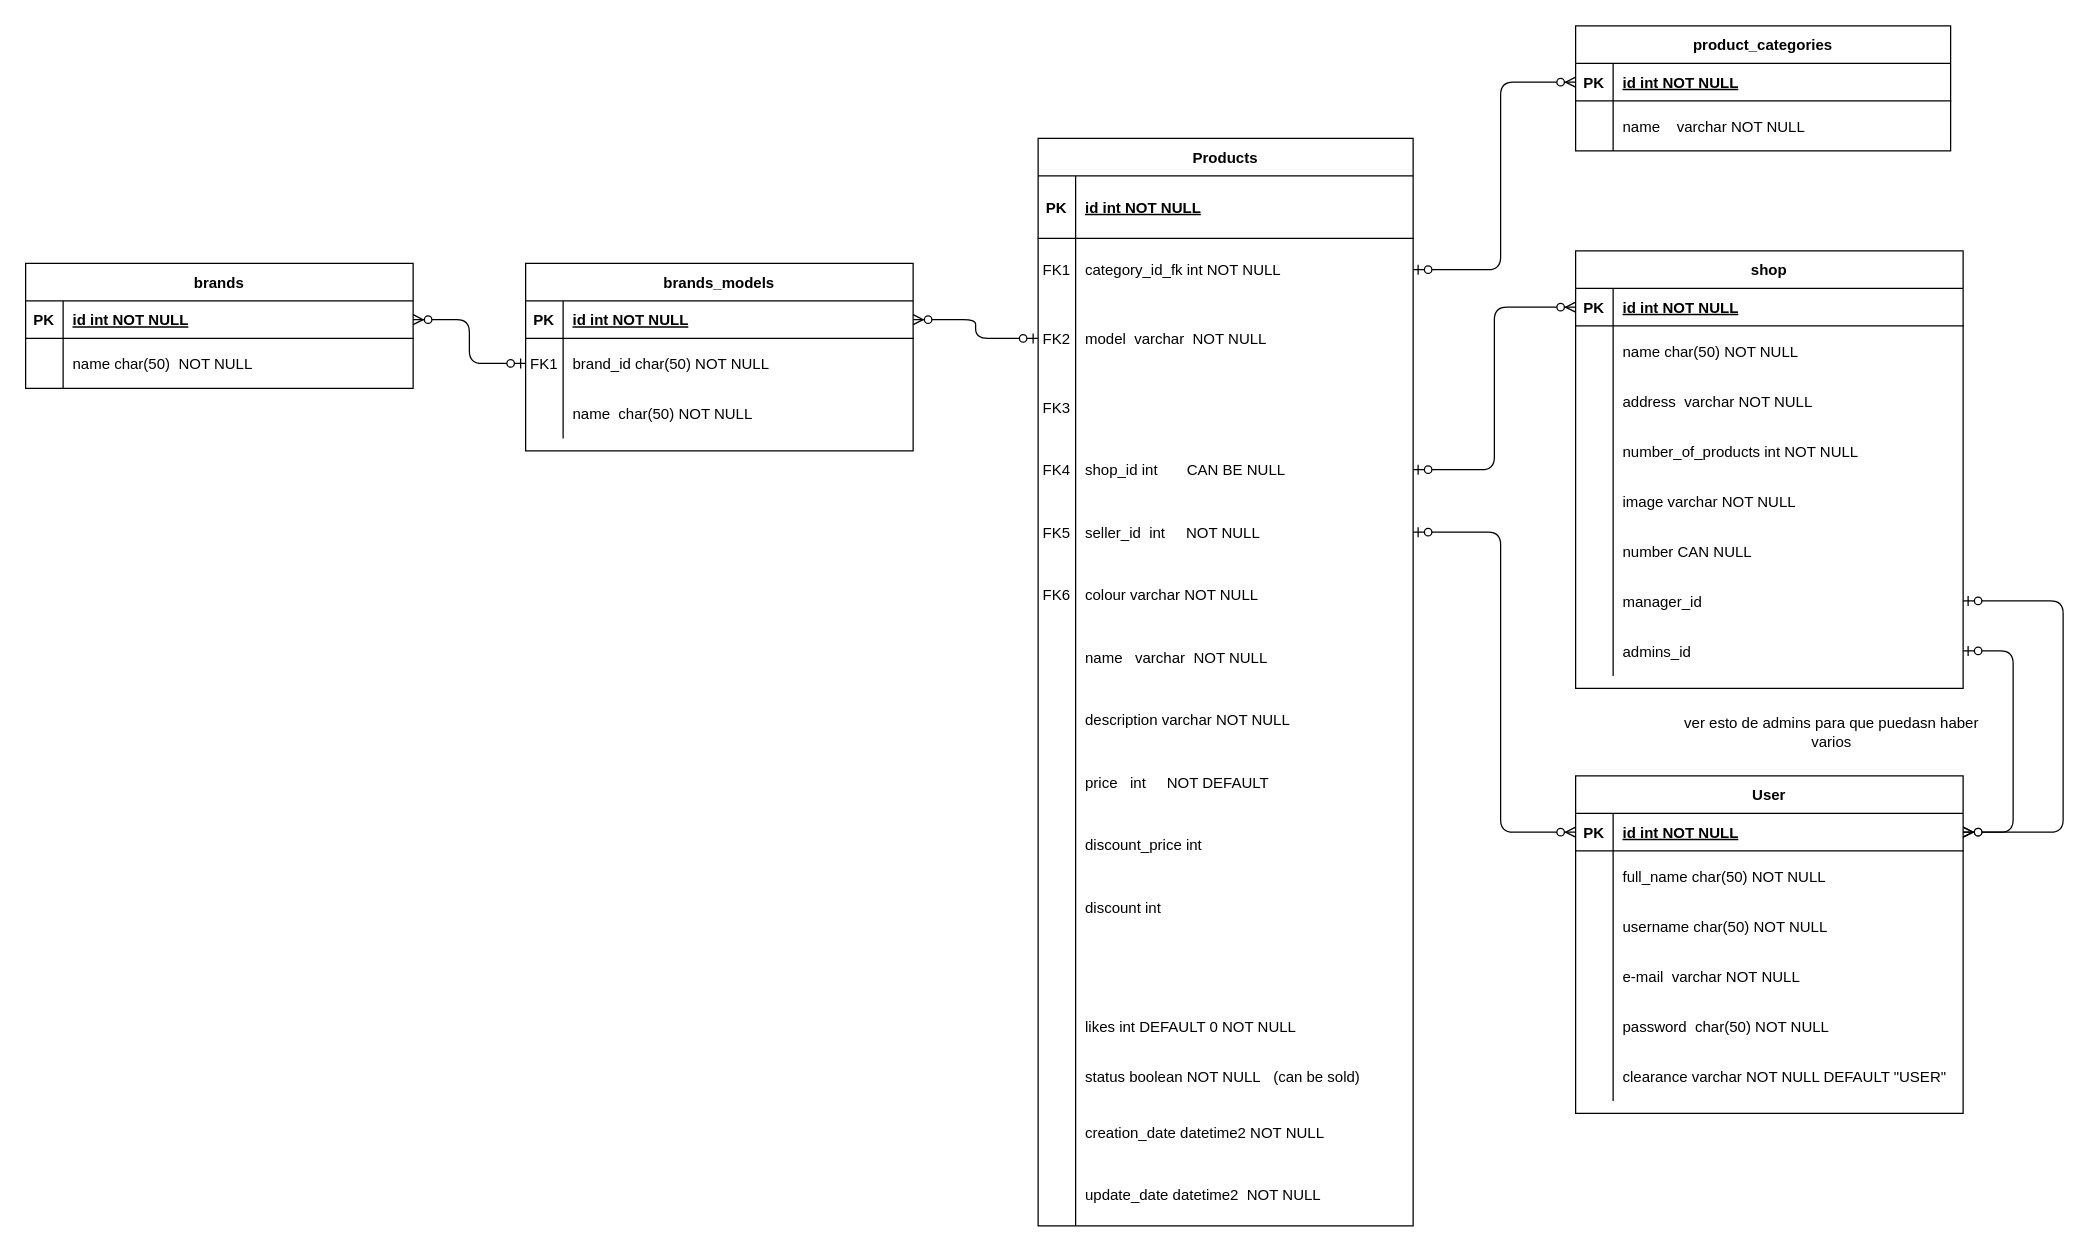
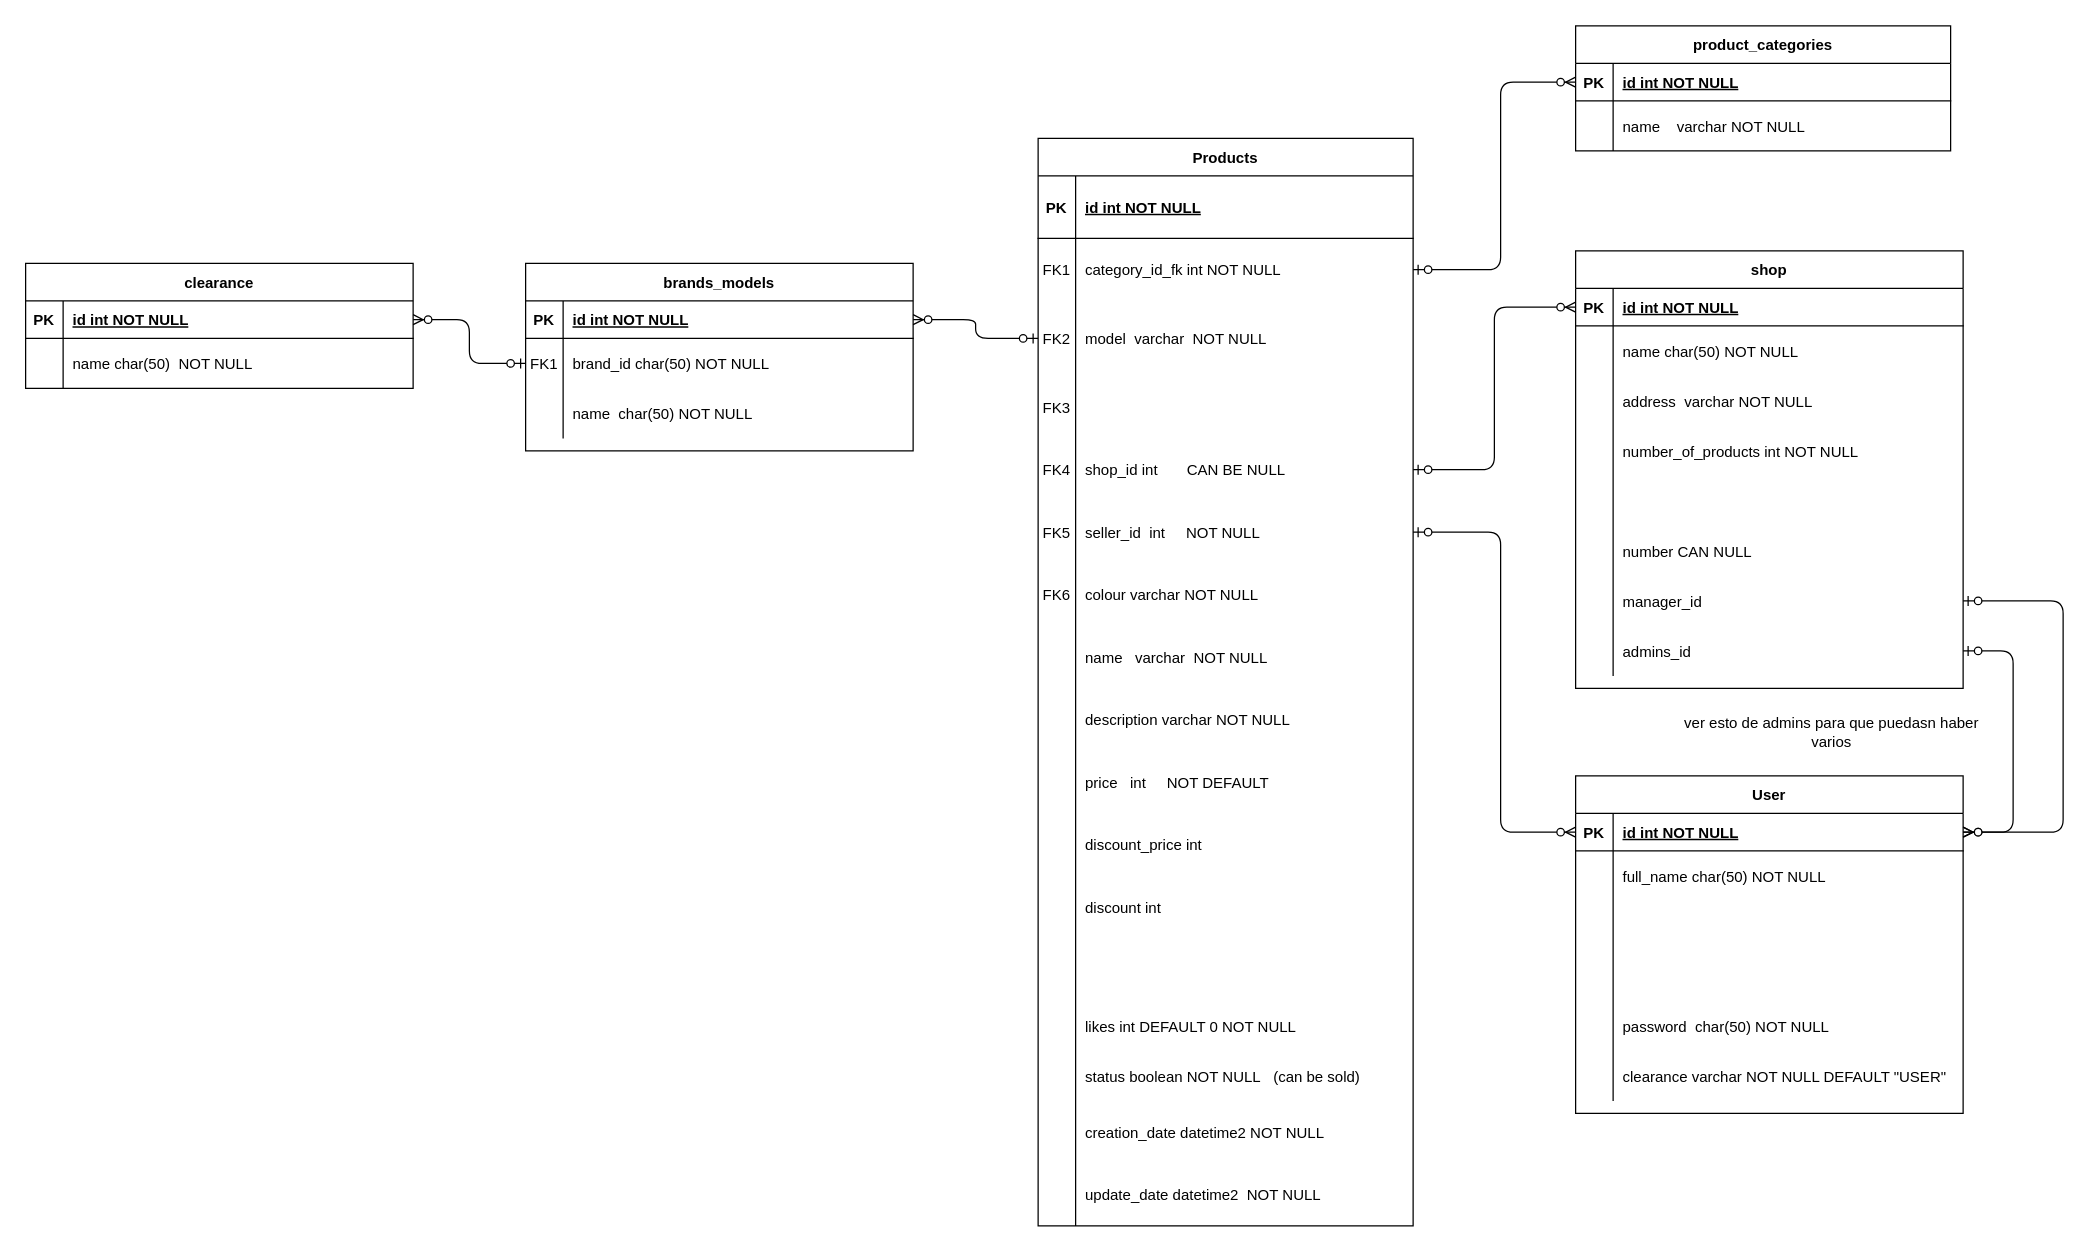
(219, 283) -> (219, 283)
(1788, 501) -> none
(1788, 926) -> none
(1788, 976) -> none
